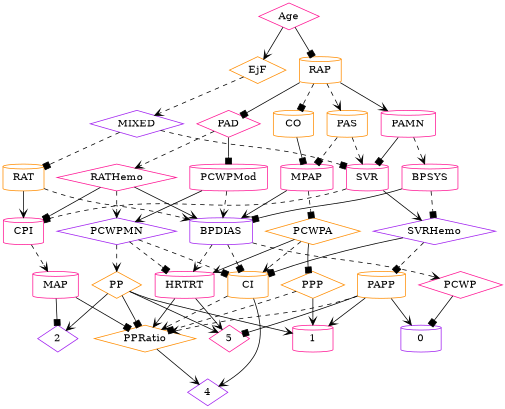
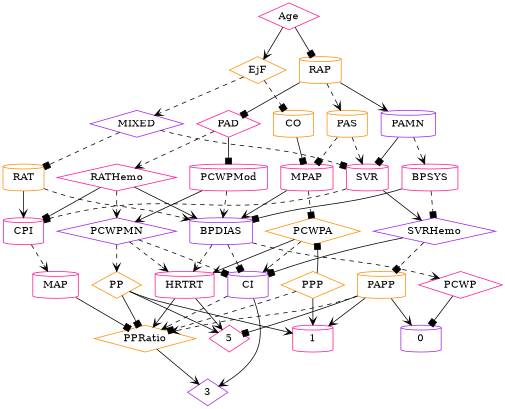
(309, 94) -> (272, 92)
(408, 124) -> (408, 124)
(308, 250) -> (318, 263)
(146, 254) -> (146, 254)
(248, 285) -> (248, 285)
(58, 339) -> none
(208, 392) -> (208, 392)
